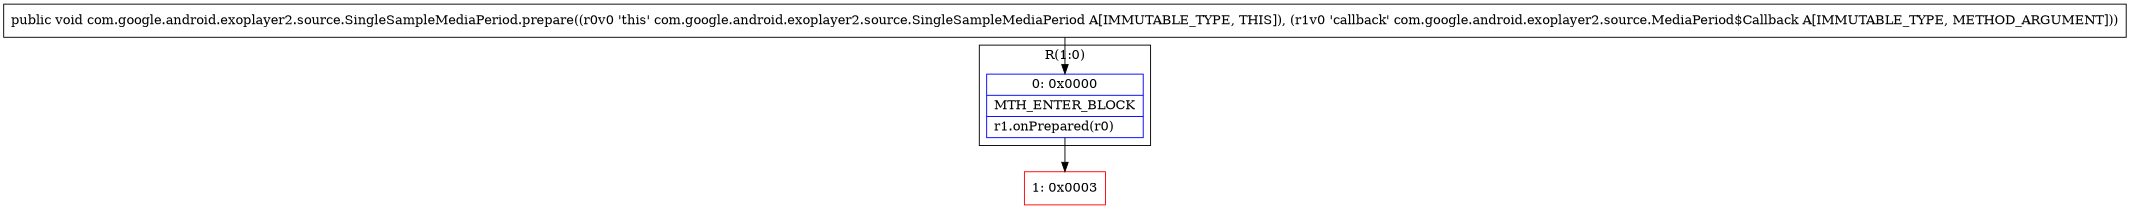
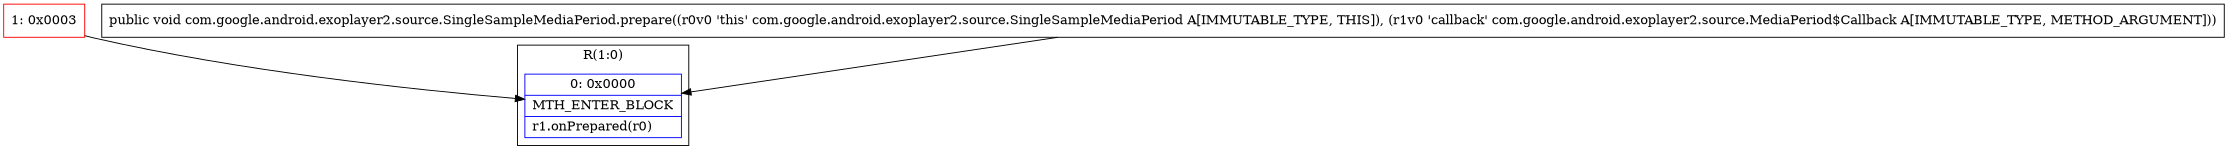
(1065, 151) -> (299, 74)
